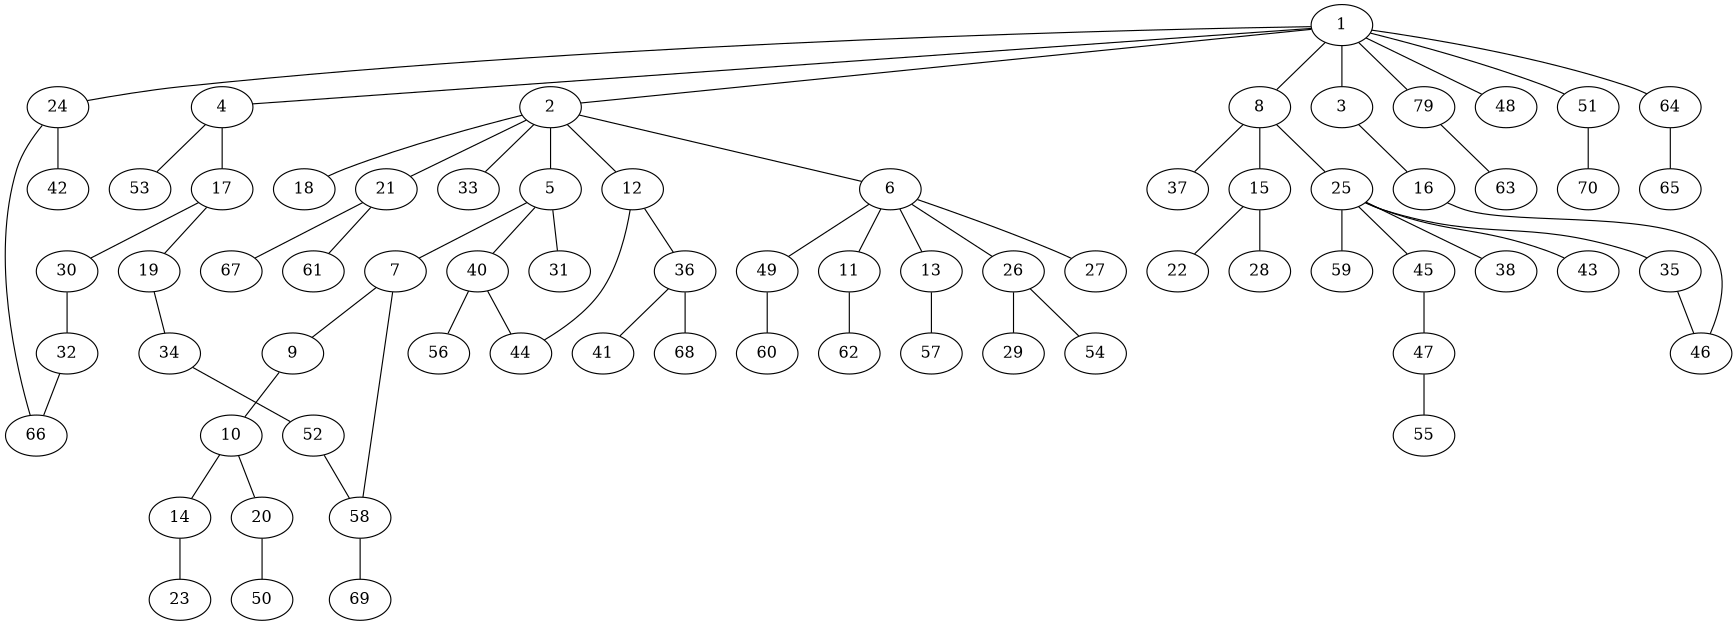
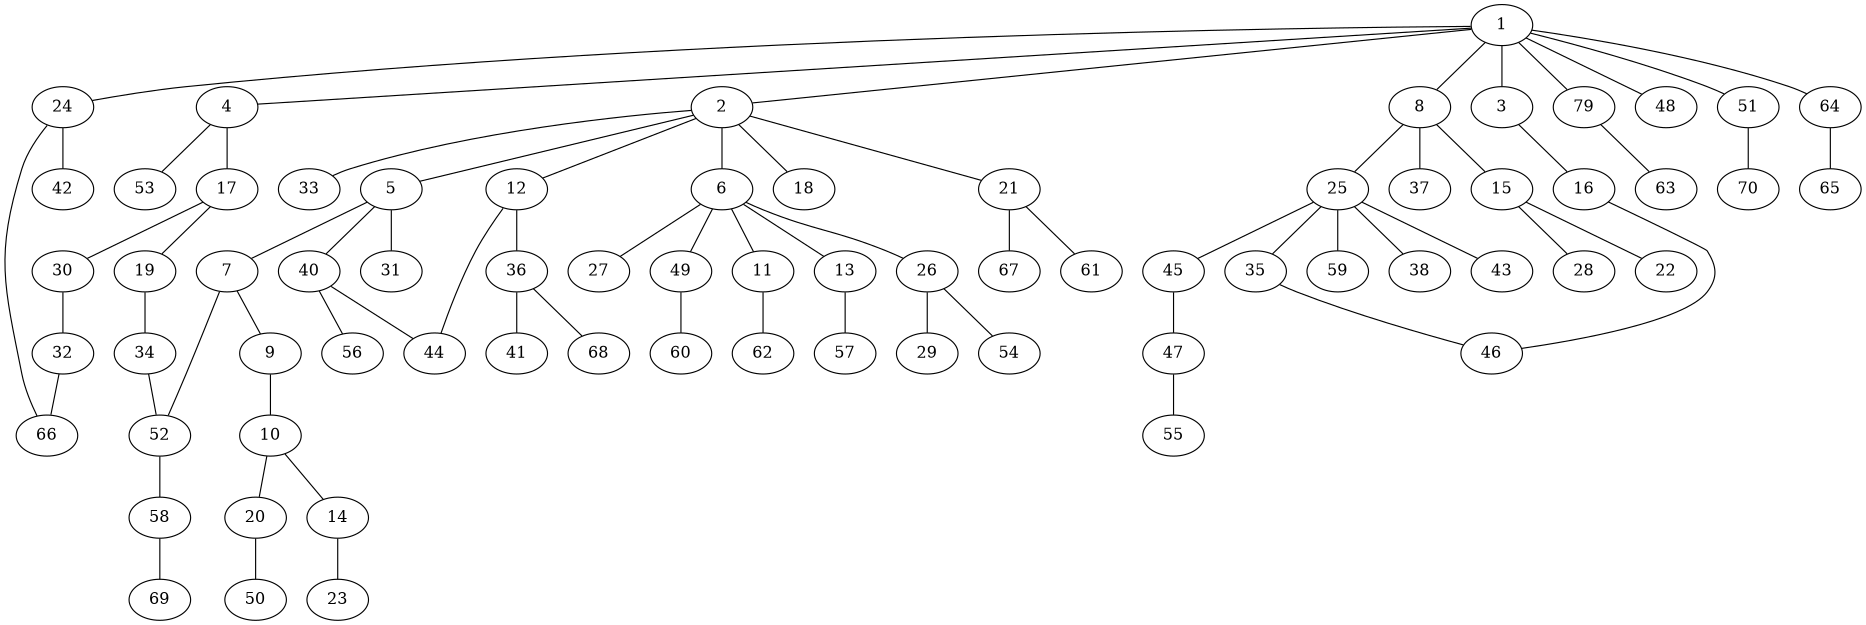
(378, 395) -> (194, 354)
